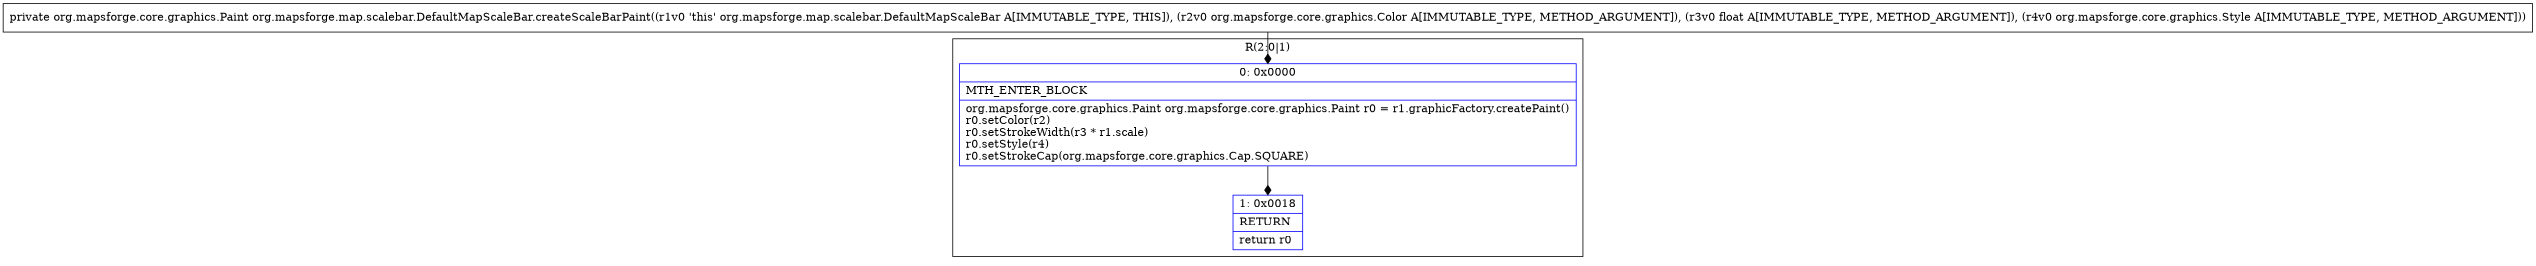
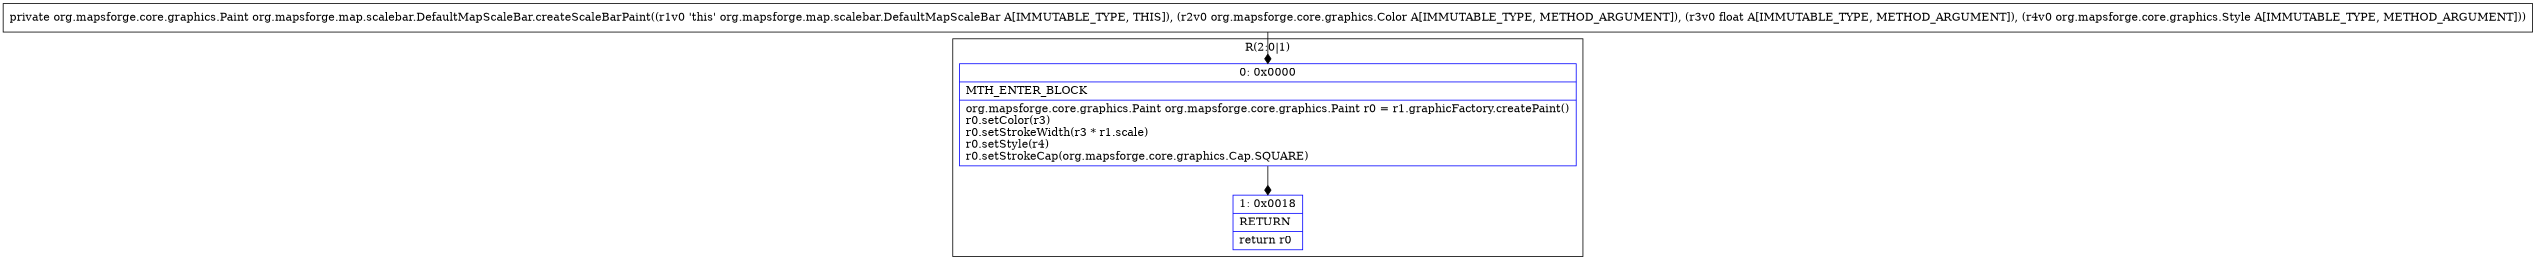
(1008, 121) -> (1008, 121)
